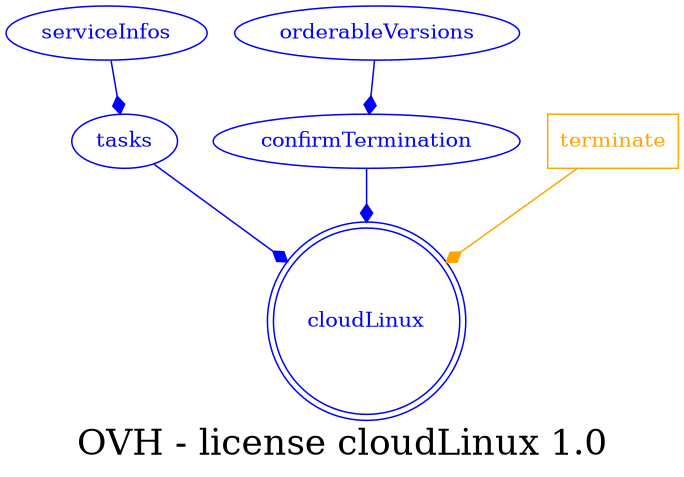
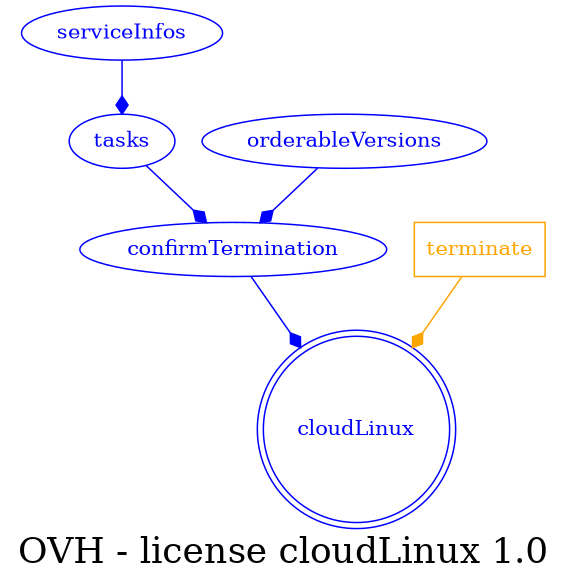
(213, 208) -> (170, 188)
